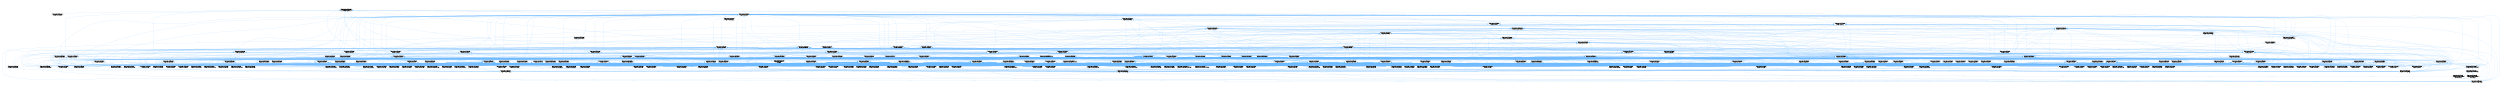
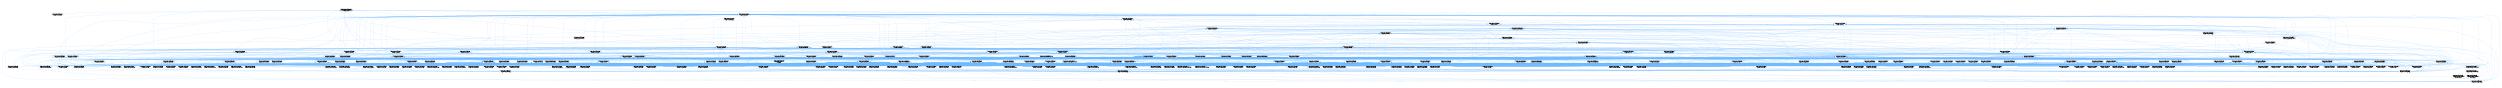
(627, 62) -> none
none -> (489, 67)
(1925, 67) -> (1925, 67)
